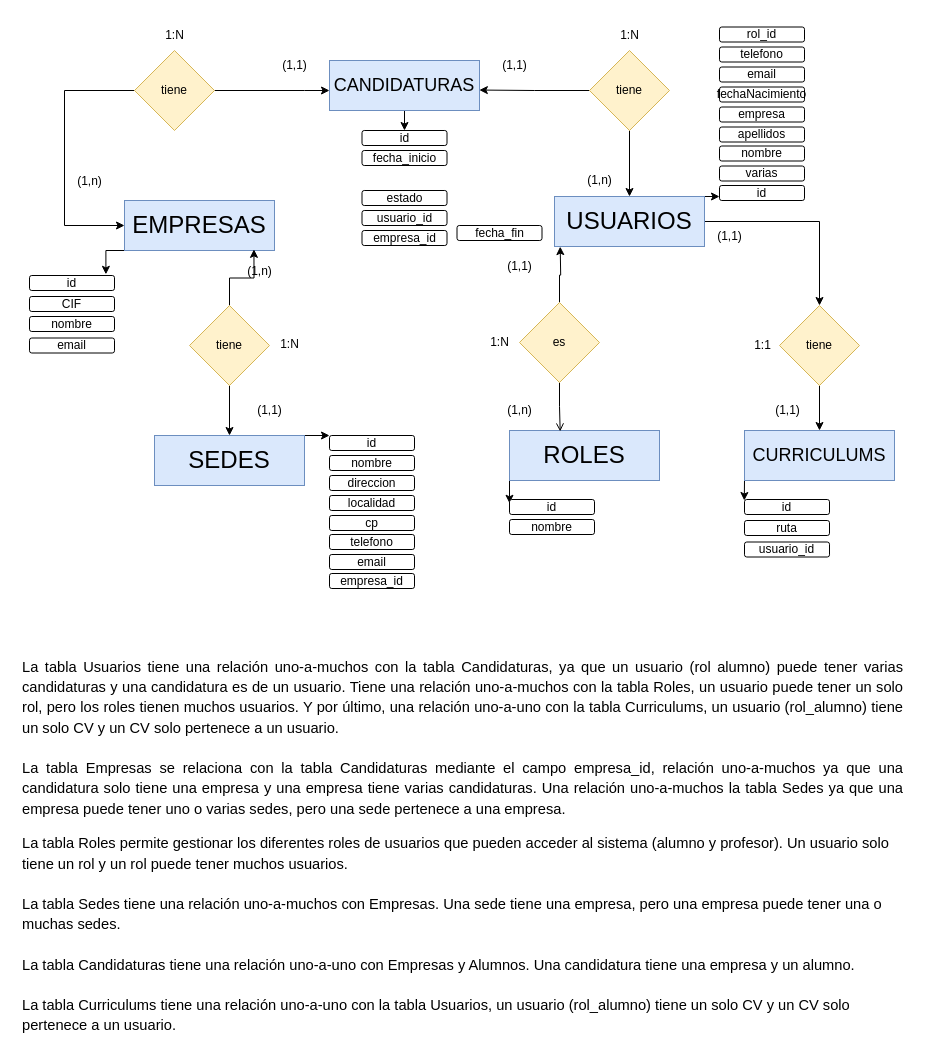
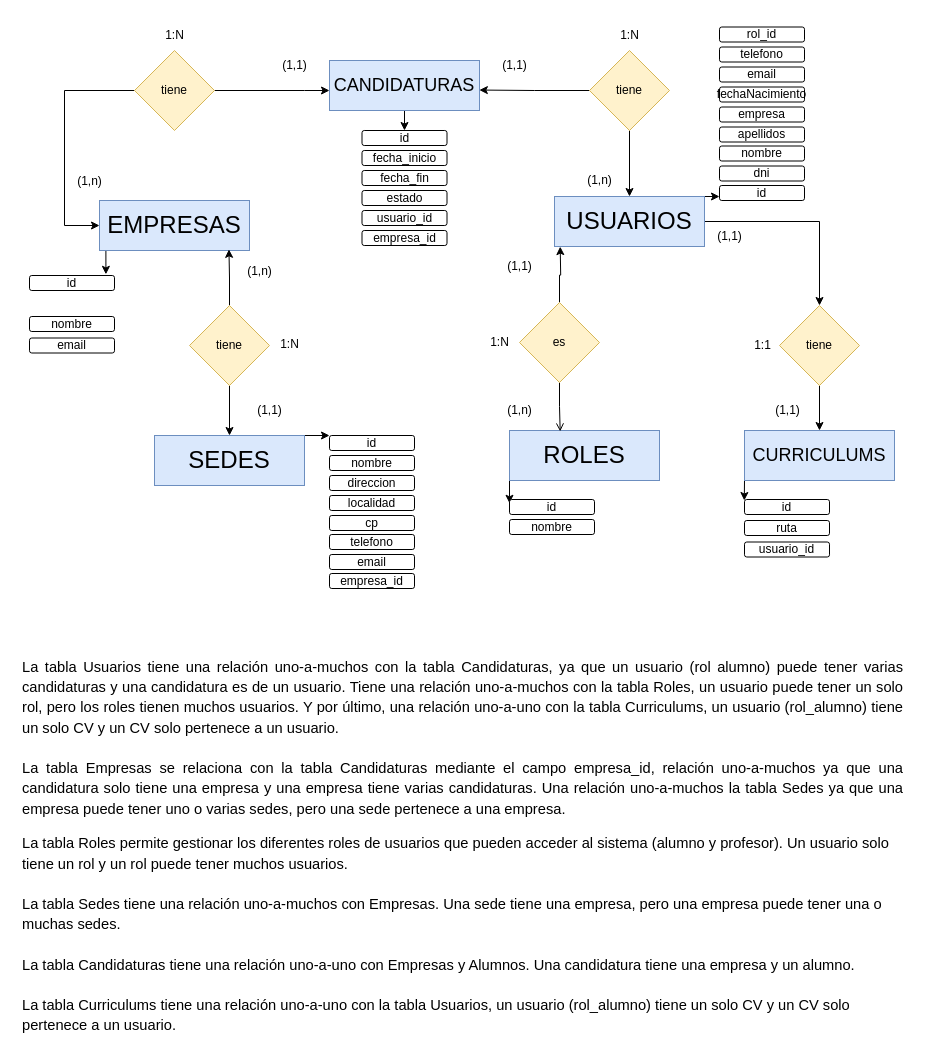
(762, 174) -> (762, 174)
(200, 226) -> (175, 226)
(500, 233) -> (405, 178)
(72, 304) -> none
